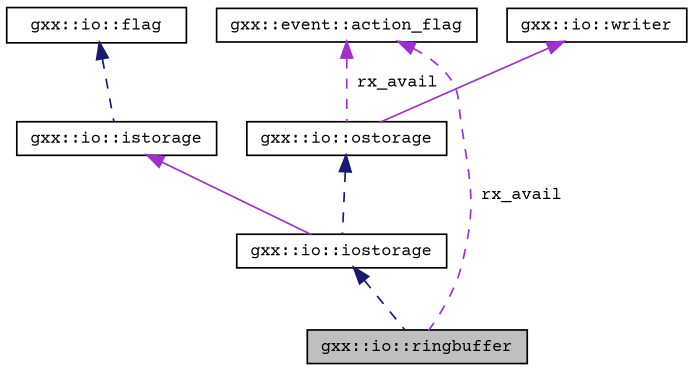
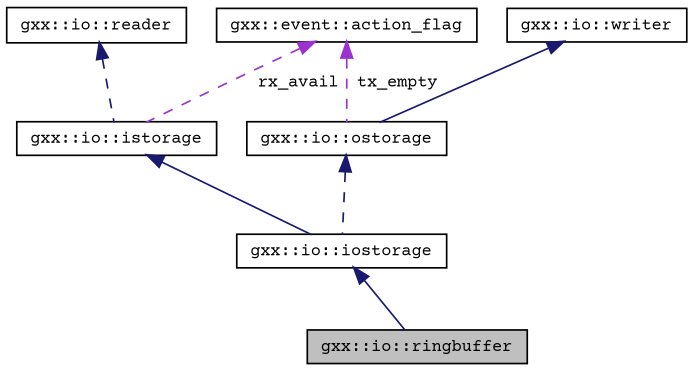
(97, 25) -> (97, 25)
(393, 82) -> (393, 82)
(468, 83) -> (464, 85)
(470, 184) -> (223, 85)
(237, 198) -> (237, 198)
(385, 305) -> (385, 305)
